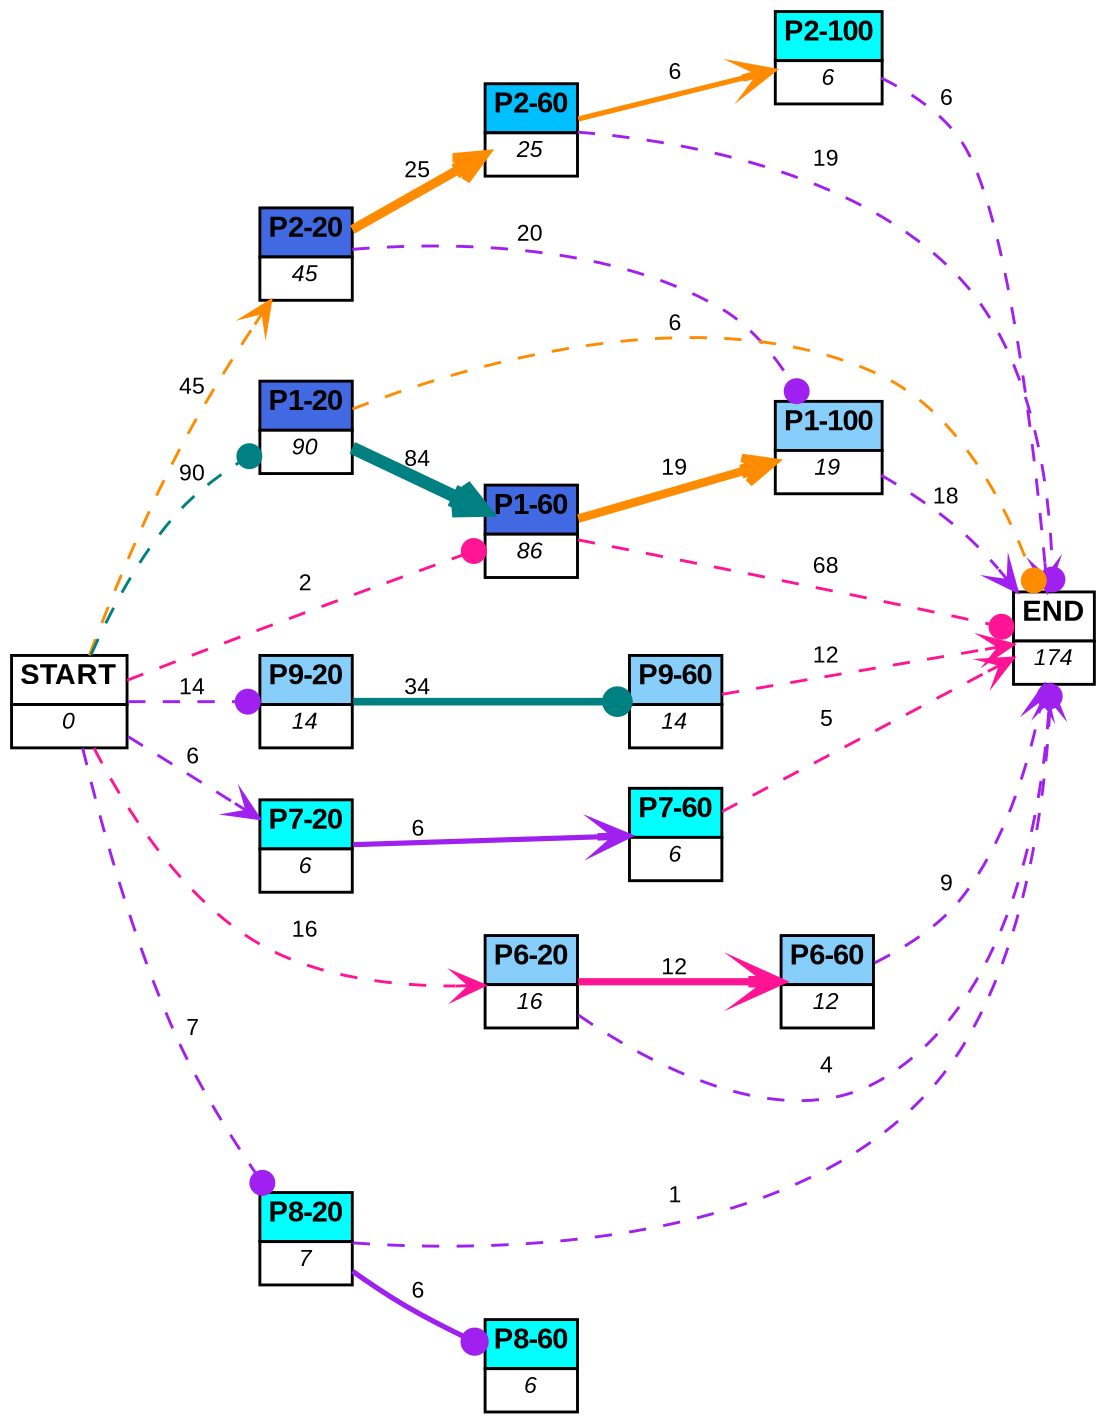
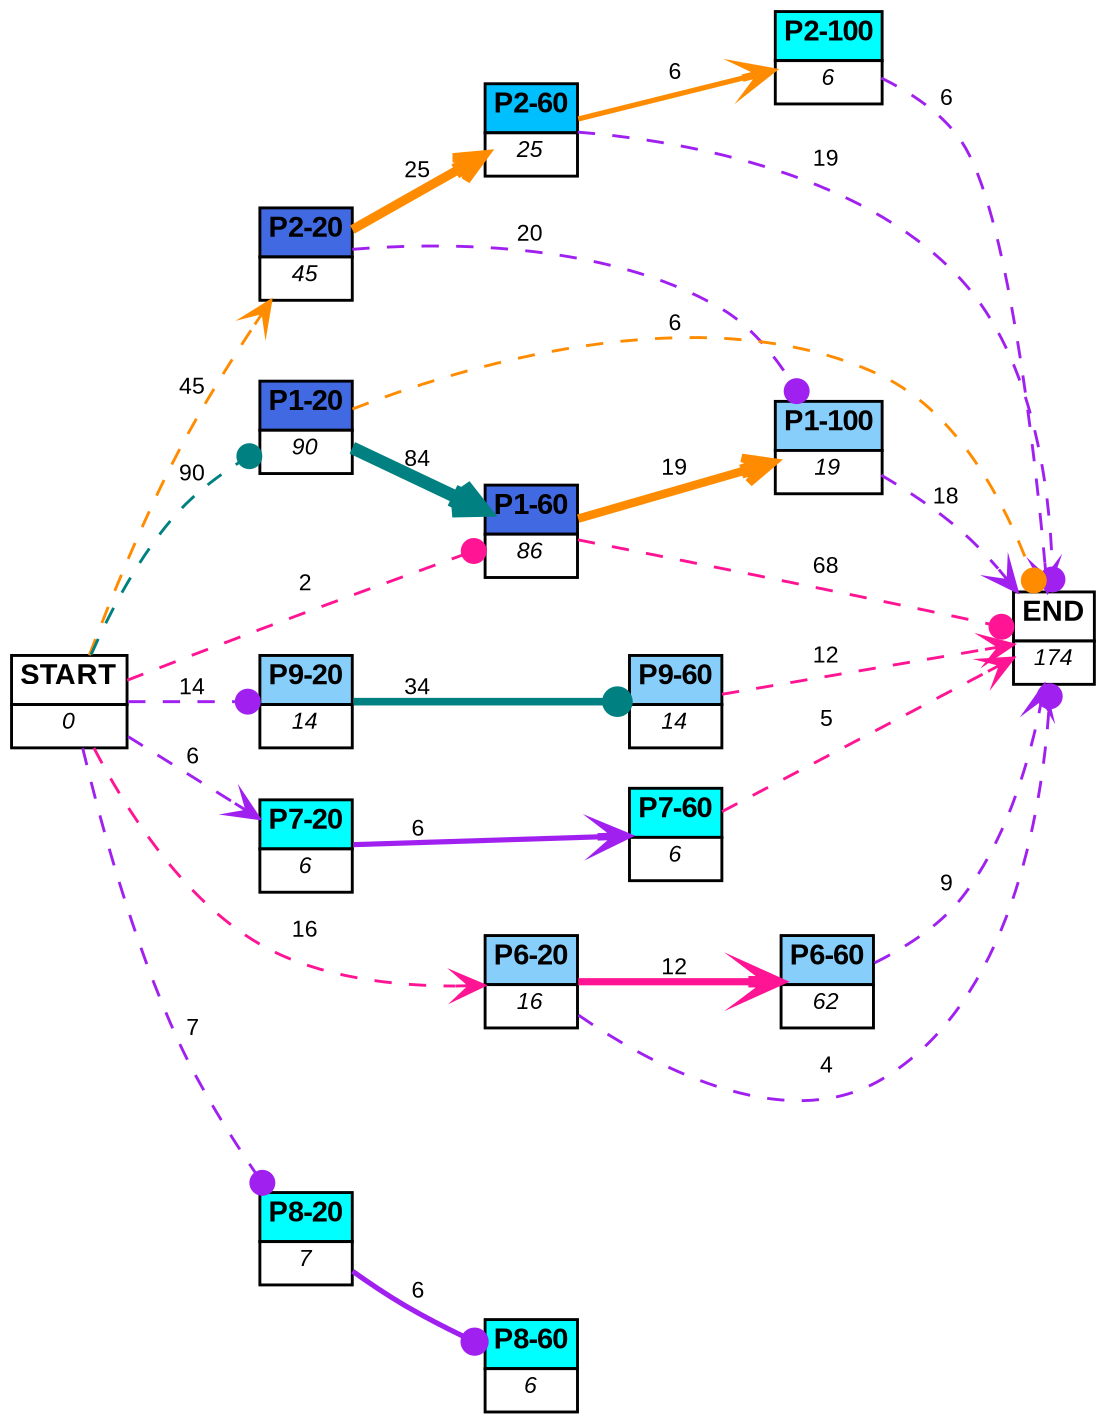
(827, 1002) -> (827, 1002)
(846, 1156) -> none
